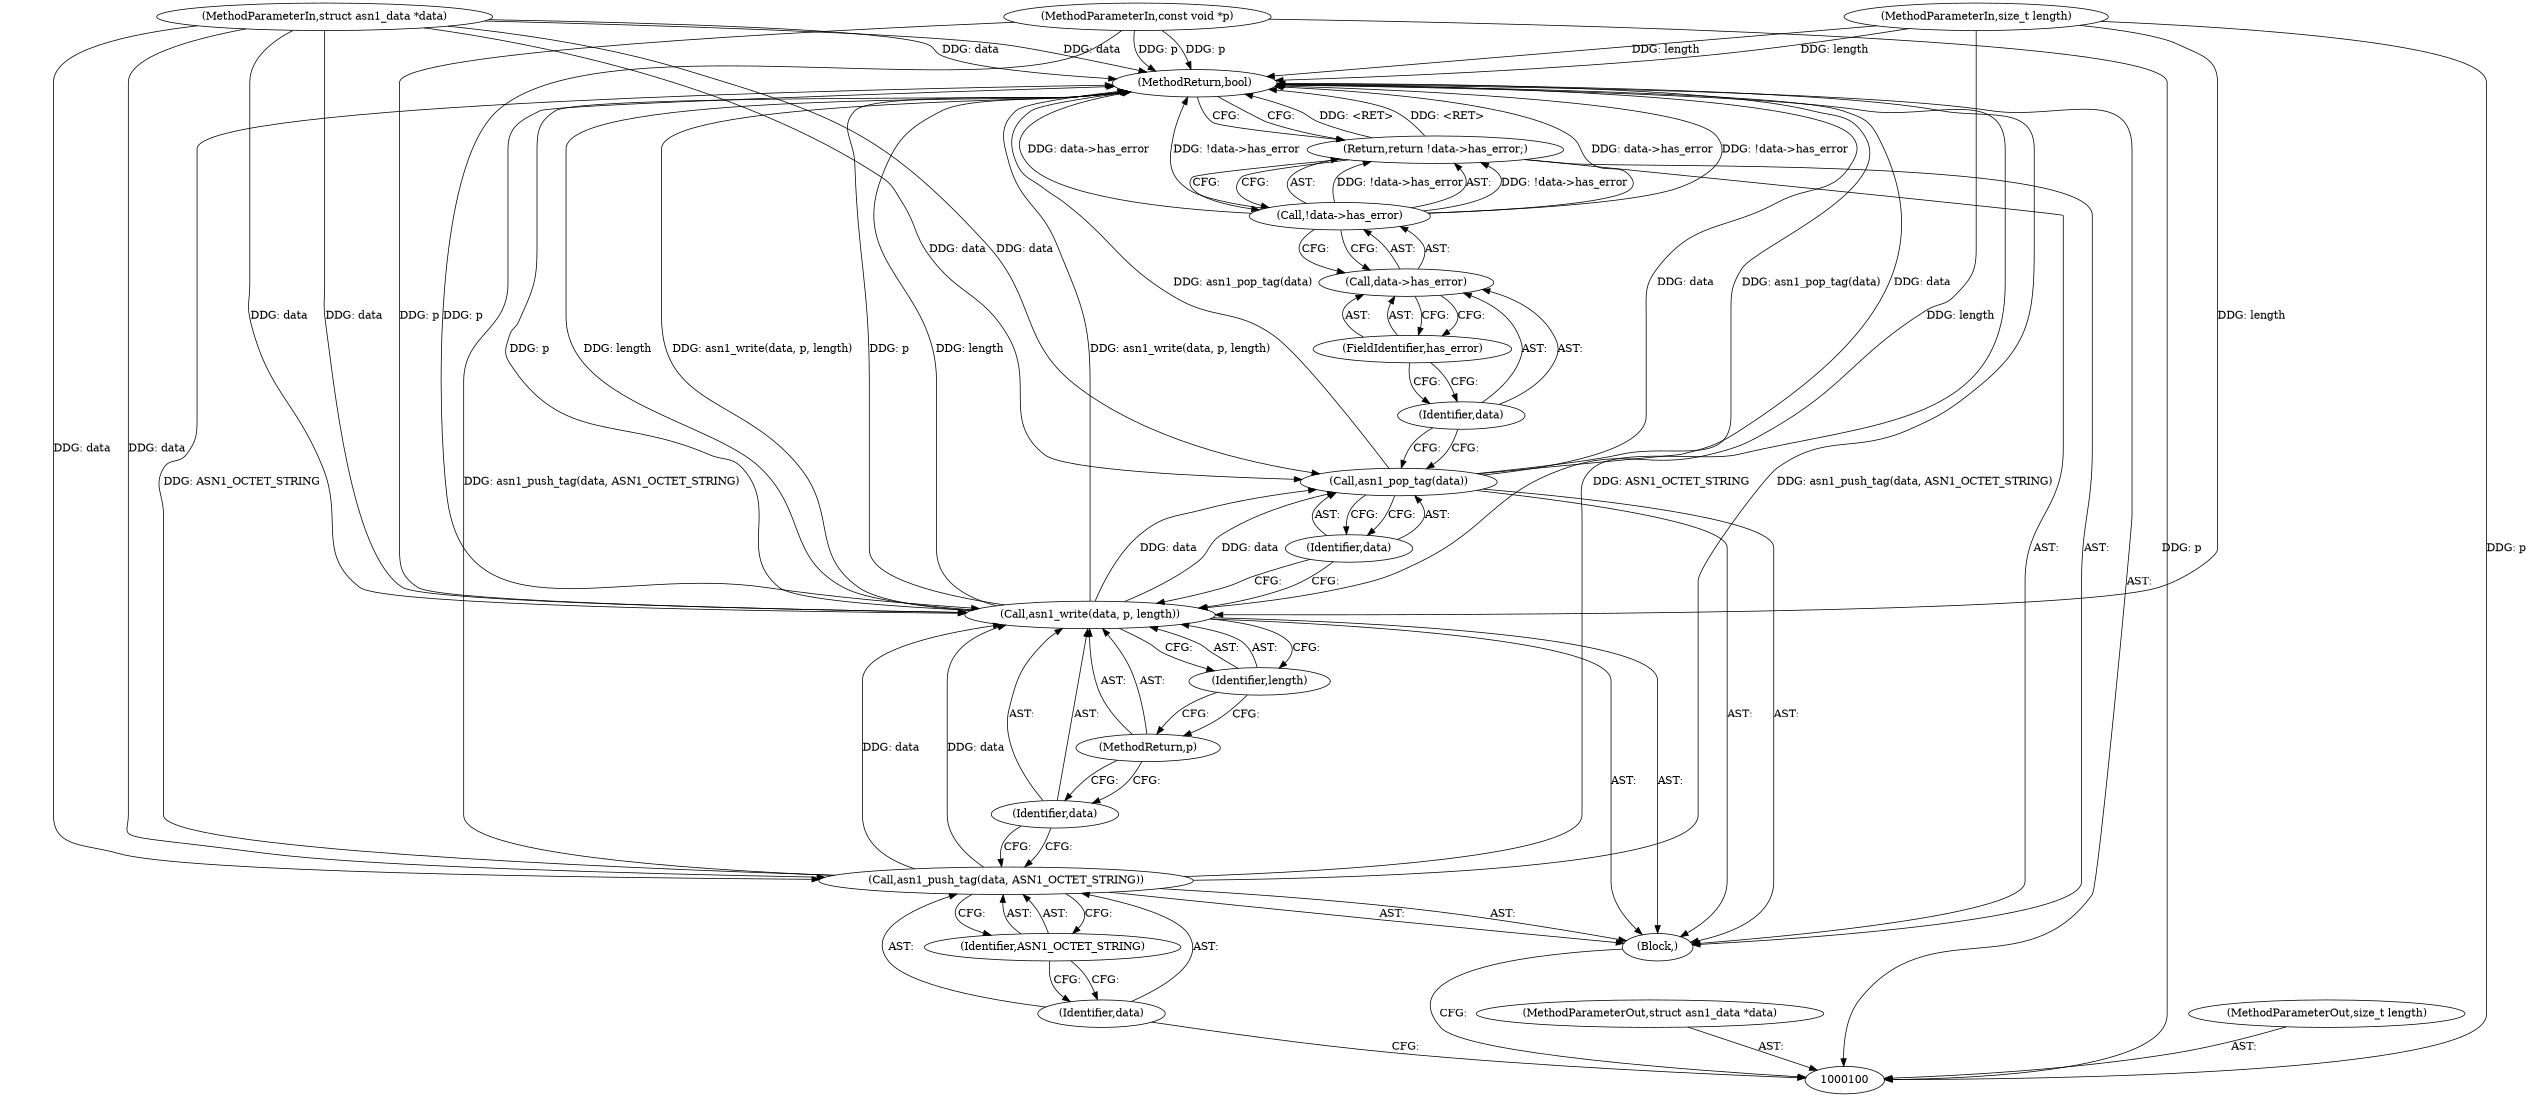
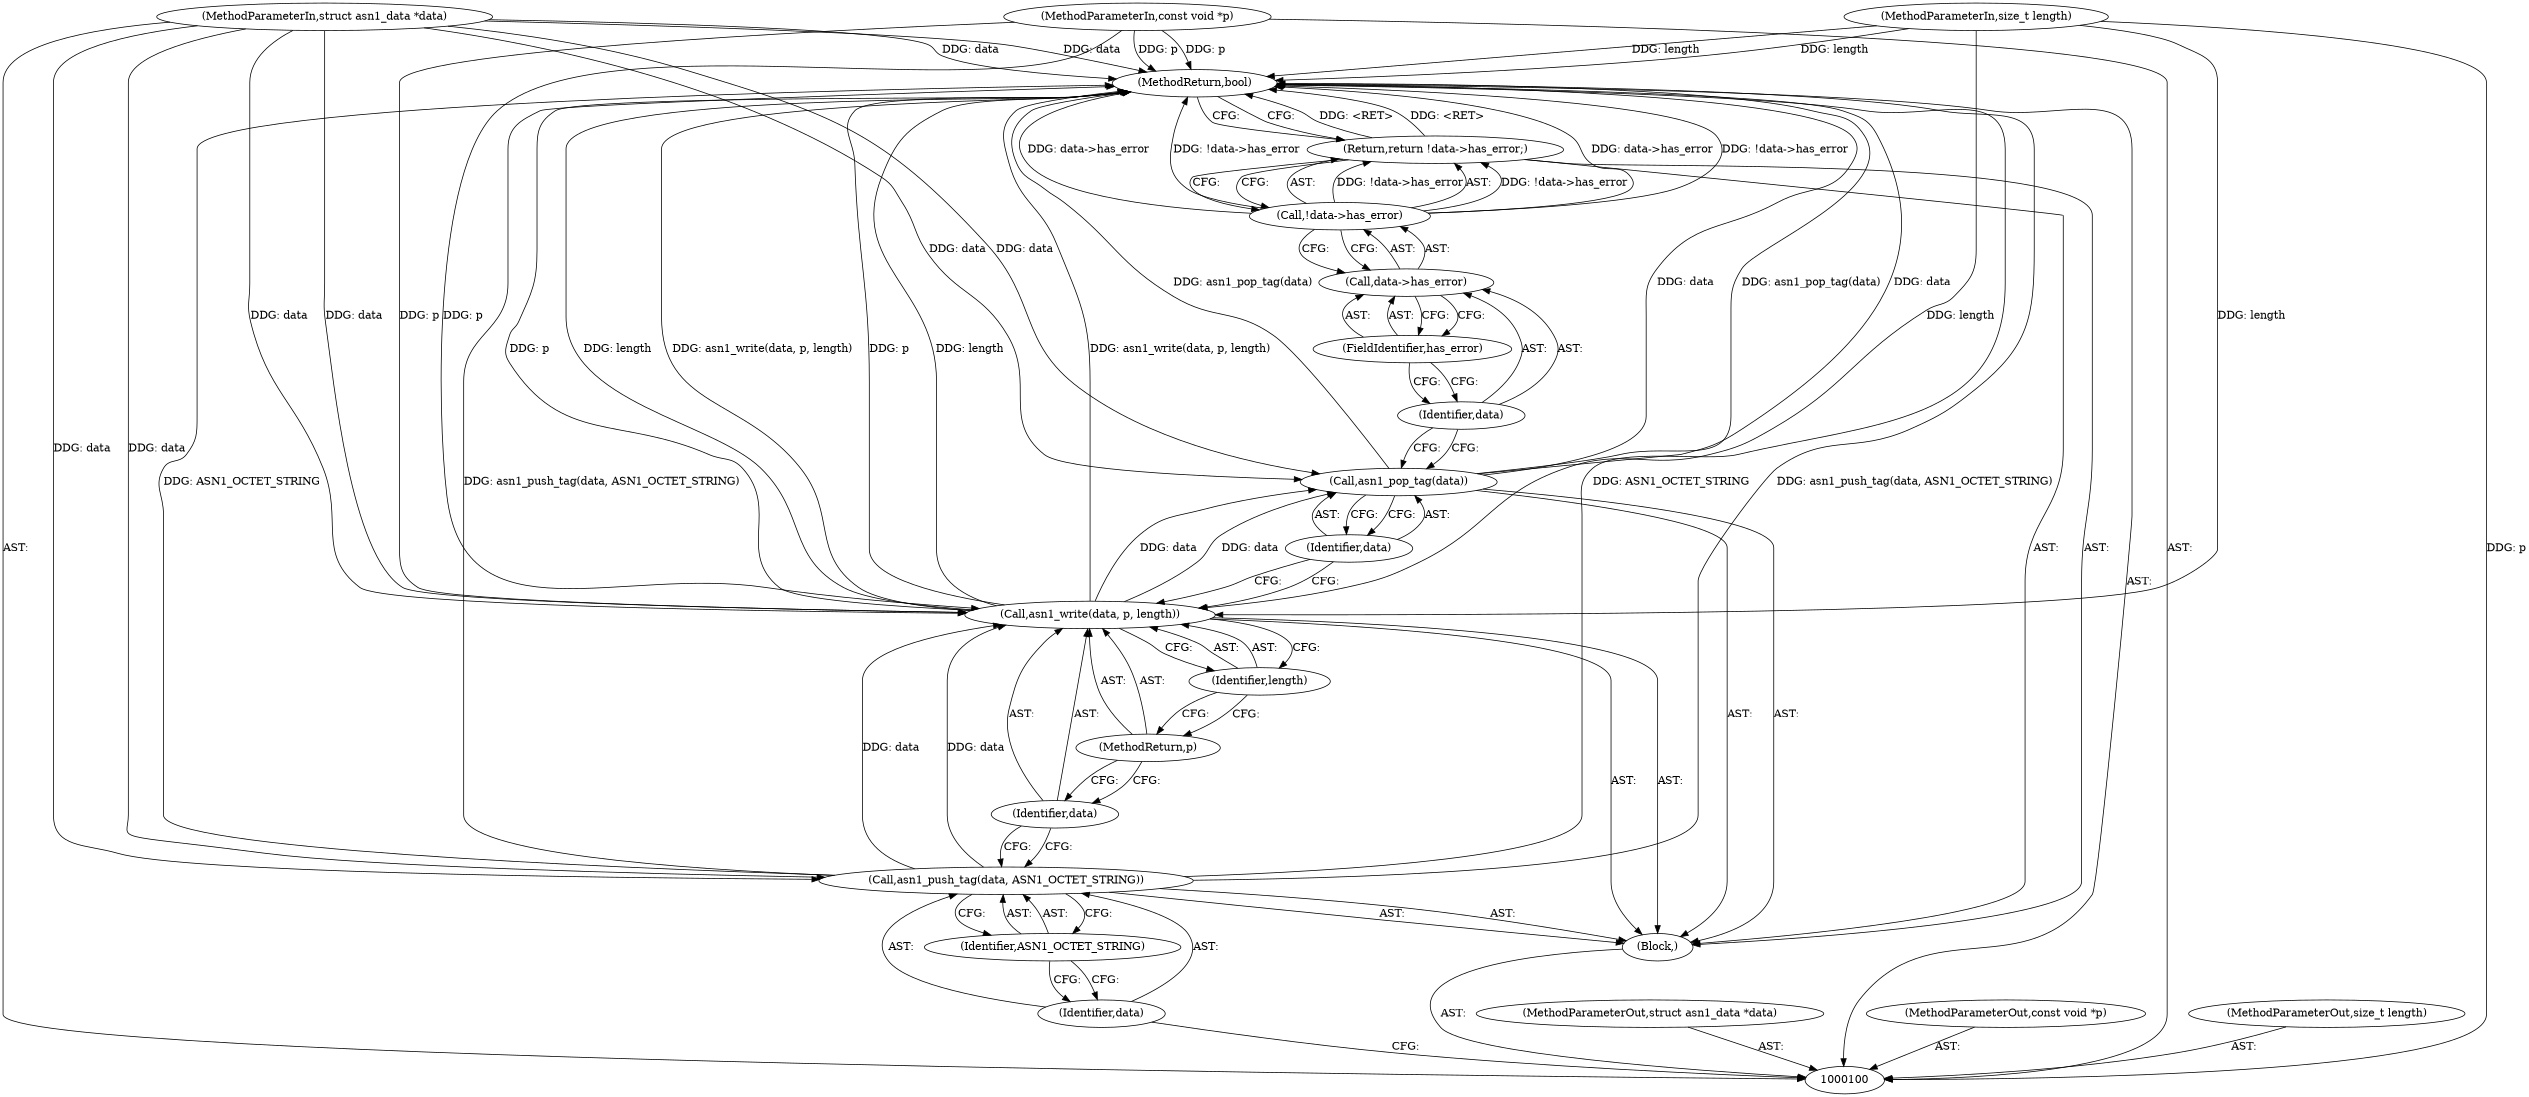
(2182, 548) -> (2182, 548)
(1455, 1014) -> (1455, 1014)
none -> (2006, 1014)
none -> (340, 1048)
